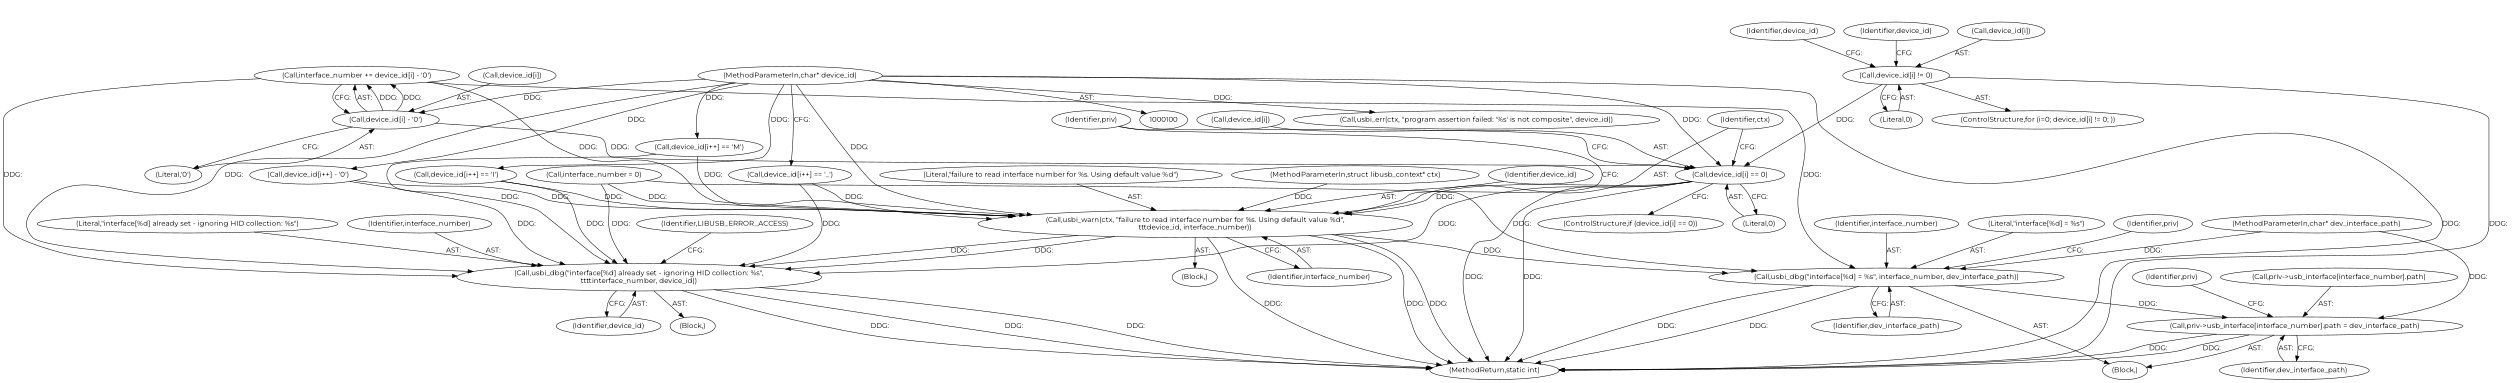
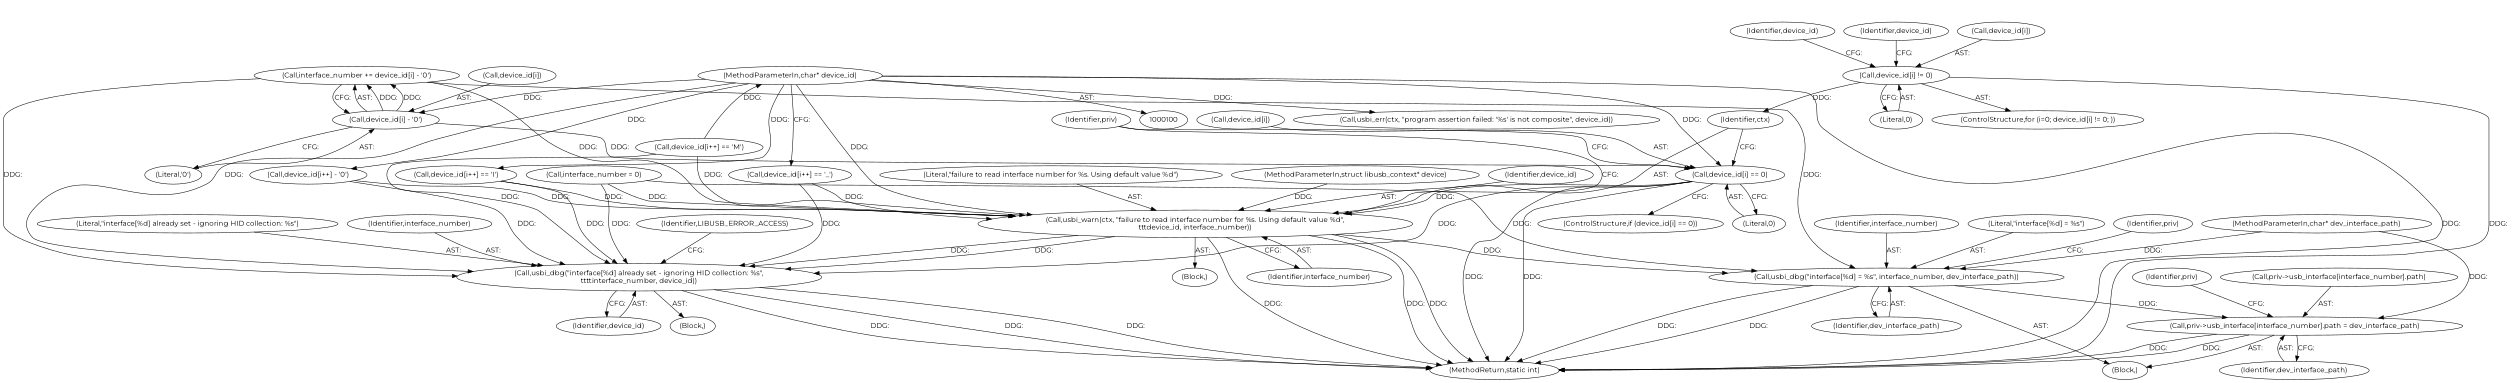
(702, 98) -> (727, 109)
(1816, 124) -> (1816, 93)
(1355, 175) -> (1355, 175)
